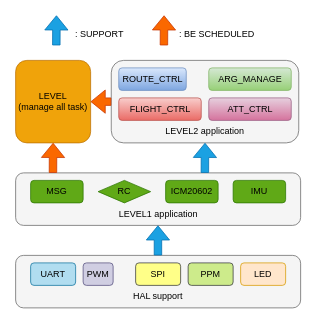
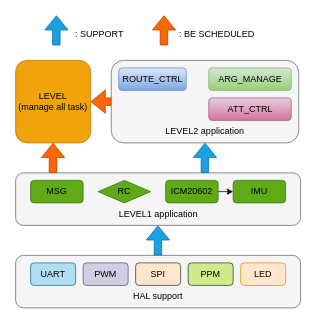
(160, 109) -> none
none -> (223, 192)
(98, 274) -> (105, 274)
(158, 274) -> (158, 274)
